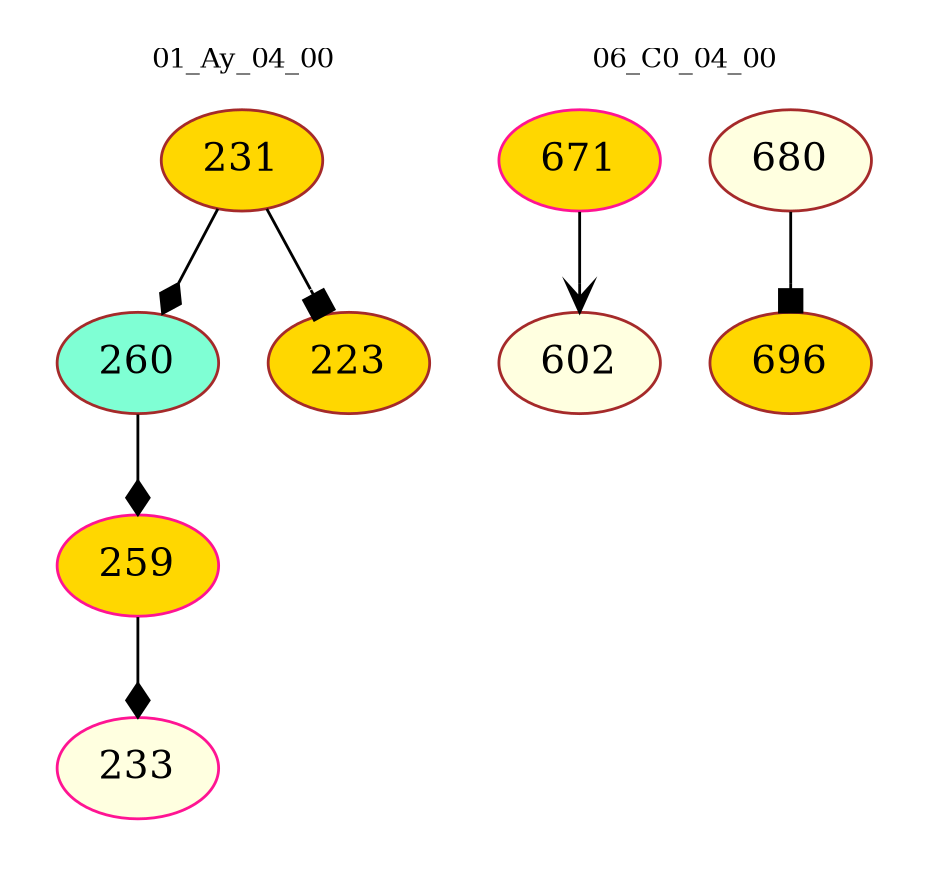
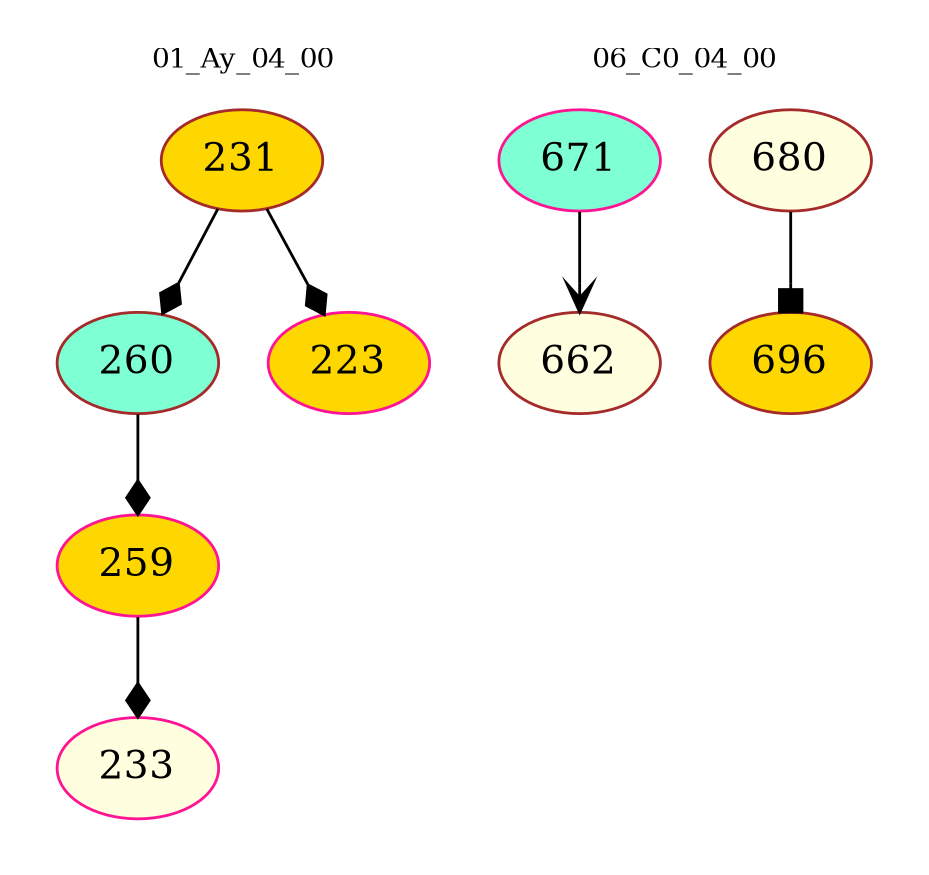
(580, 160) -> (580, 160)
(289, 249) -> (287, 247)
(349, 363) -> (349, 363)
(580, 363) -> (580, 363)
